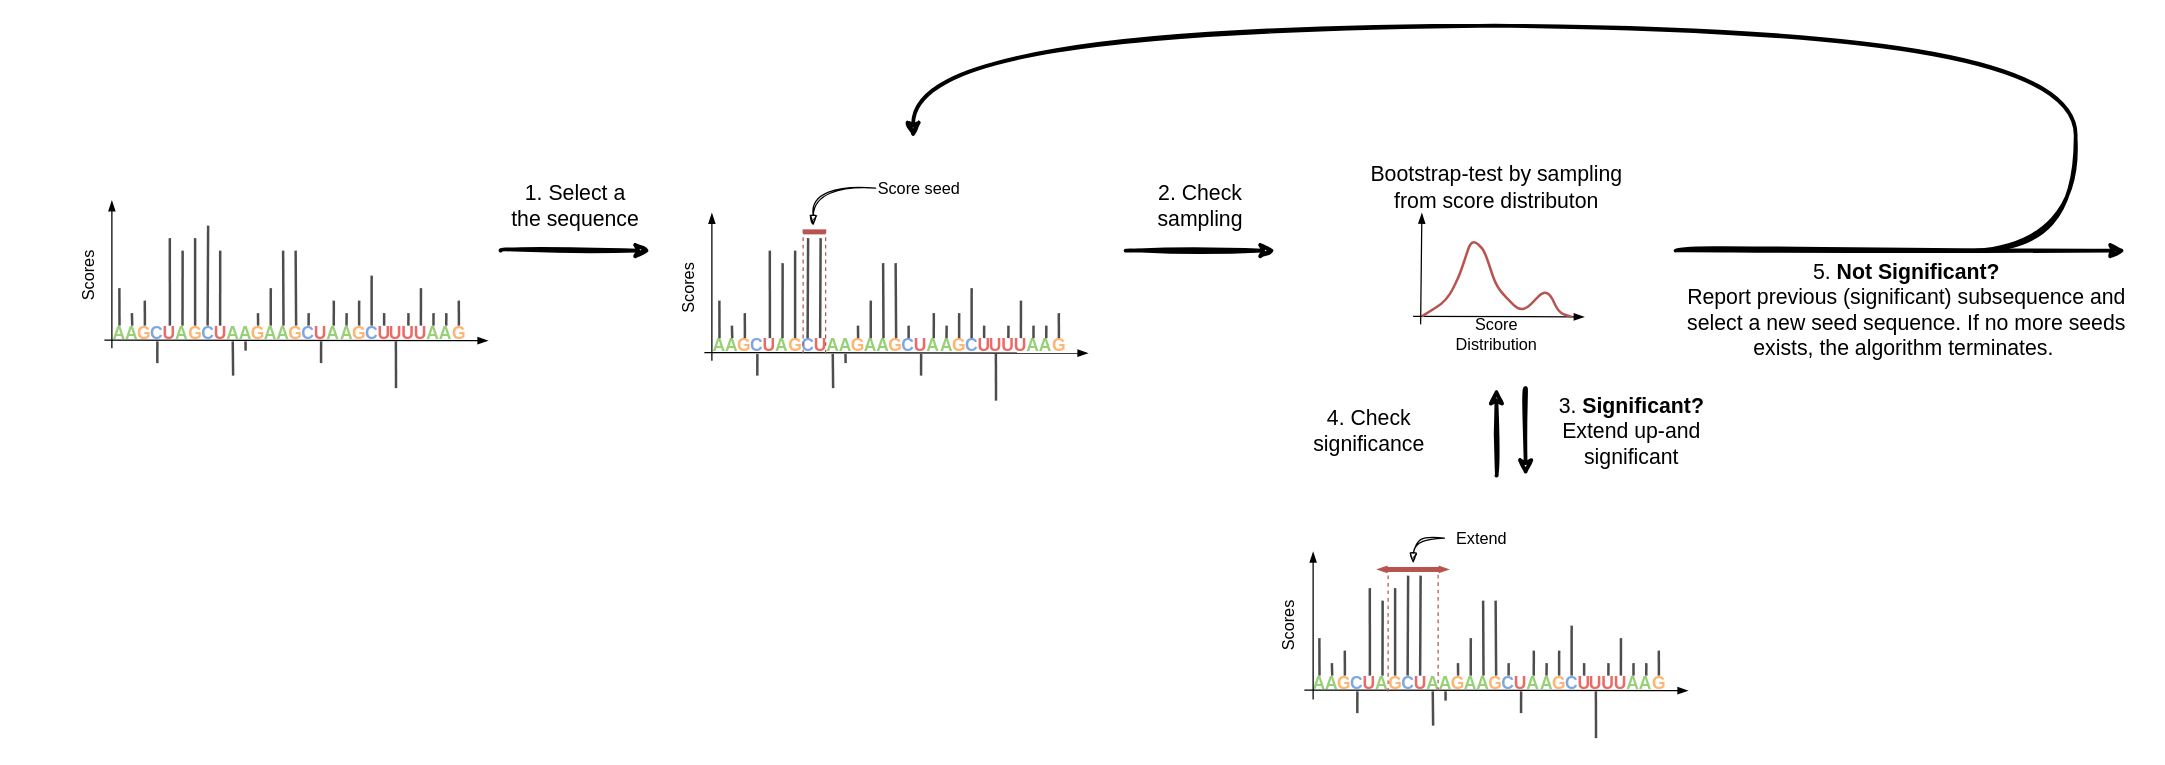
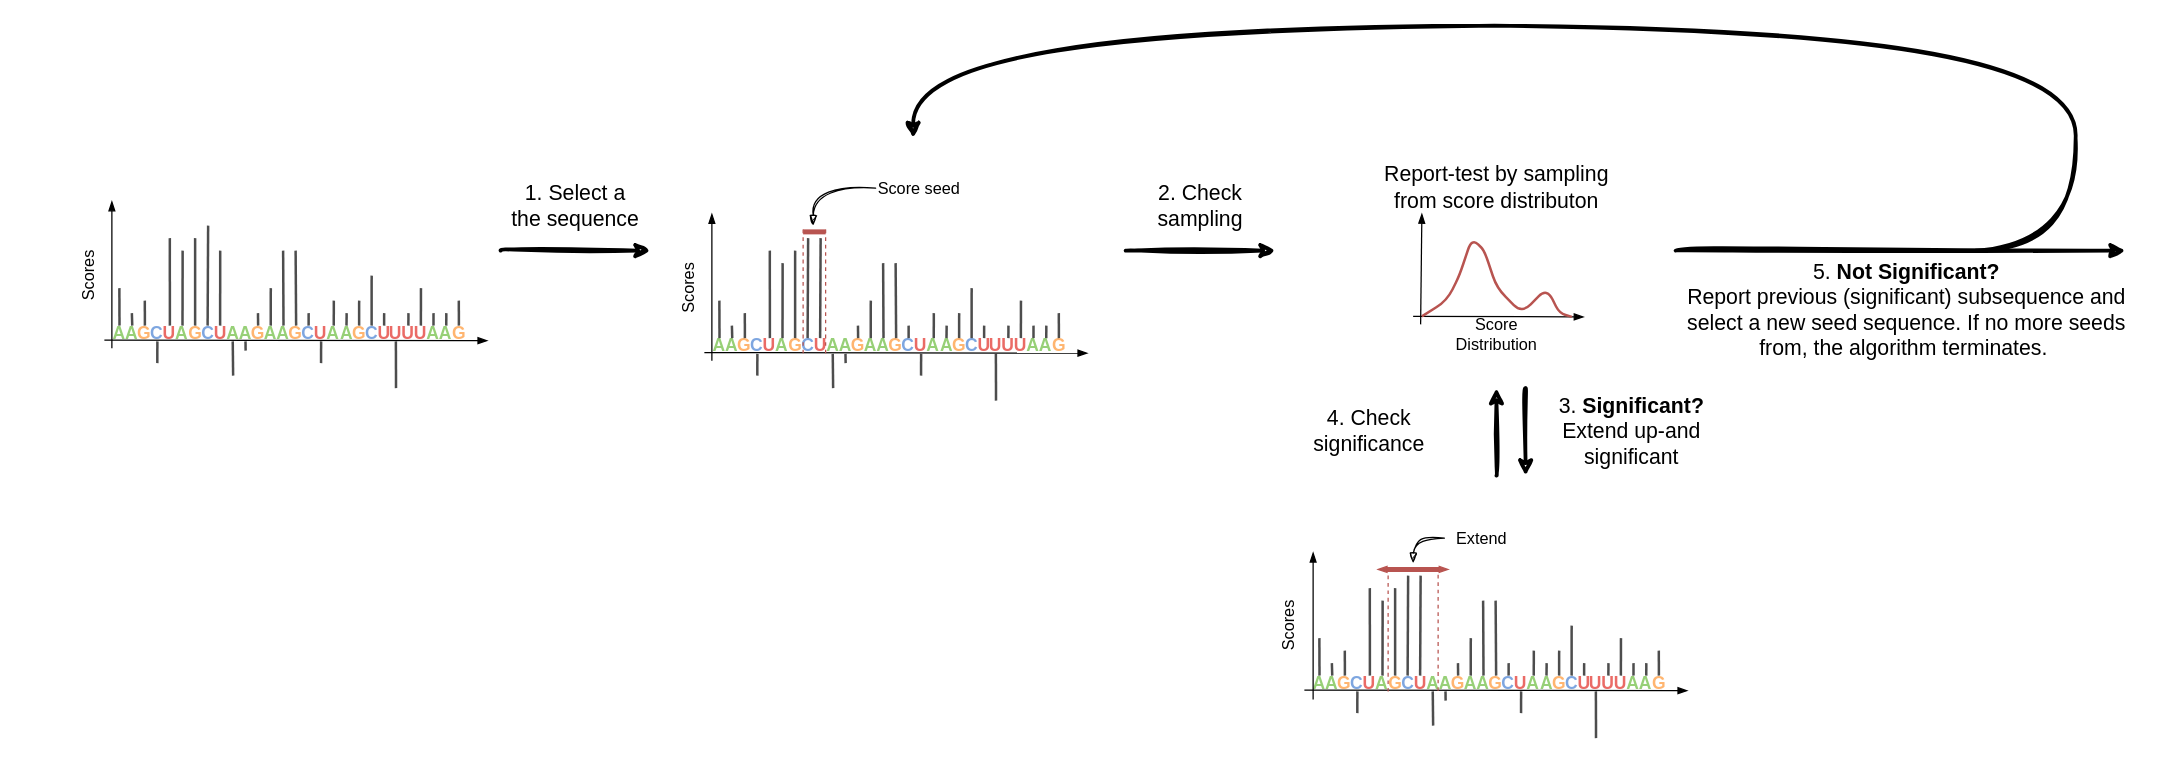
(1497, 188) -> (1497, 188)
(1907, 311) -> (1907, 311)
